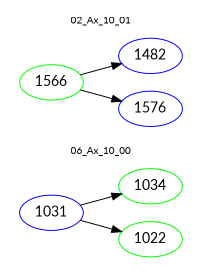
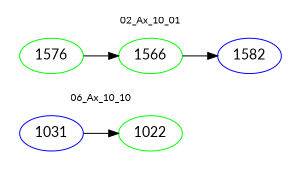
(151, 56) -> (250, 56)
(96, 94) -> (96, 56)
(151, 109) -> (51, 56)
(101, 151) -> (101, 99)
(151, 186) -> none
